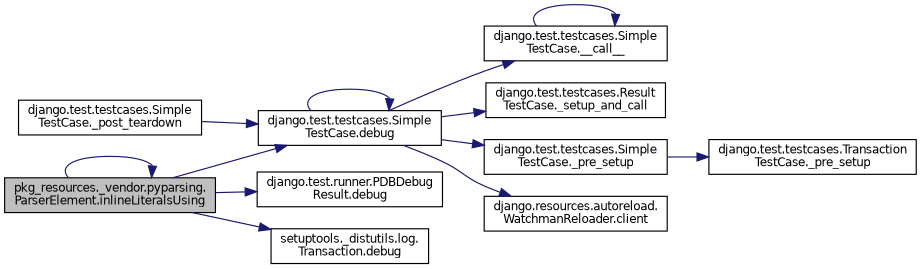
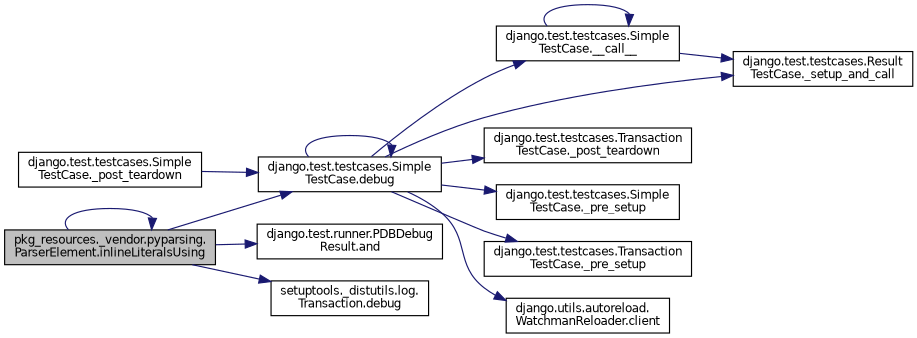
none -> (701, 56)
none -> (588, 145)
(682, 157) -> (460, 221)
(350, 189) -> (350, 242)
(576, 214) -> (588, 316)
